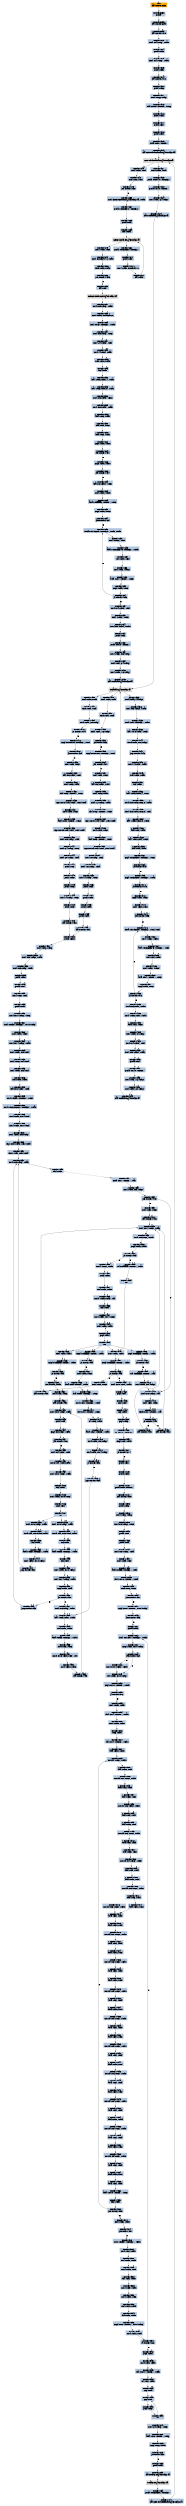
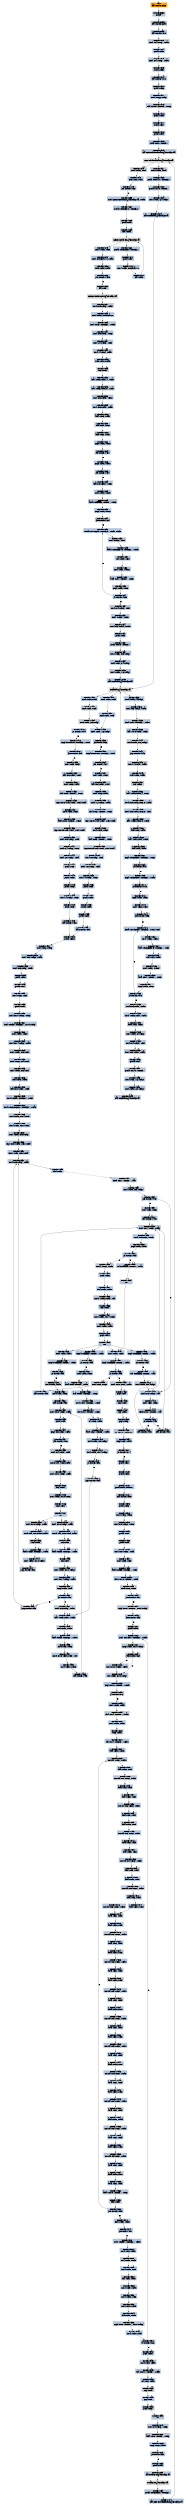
(85, 726) -> (94, 726)
(106, 1330) -> (104, 1329)
(156, 2408) -> (158, 2421)
